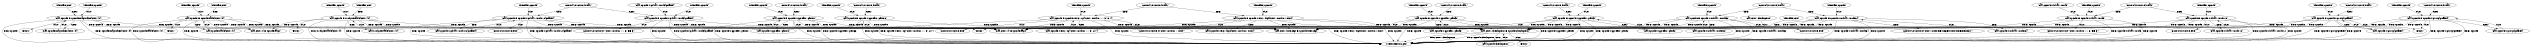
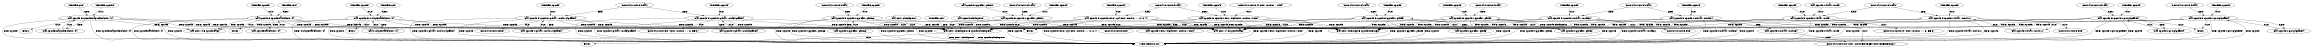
none -> (1282, 22)
none -> (1642, 23)
(782, 24) -> none
(1929, 24) -> (1817, 37)
(1138, 25) -> (1007, 25)
(1212, 25) -> (1245, 11)
(1625, 25) -> (1554, 25)
(1896, 25) -> (1865, 31)
(2220, 25) -> (2055, 25)
none -> (719, 26)
(1551, 27) -> none
none -> (728, 28)
none -> (850, 31)
(1072, 31) -> none
(1709, 31) -> none
(1496, 36) -> none
(1396, 44) -> (1149, 44)
